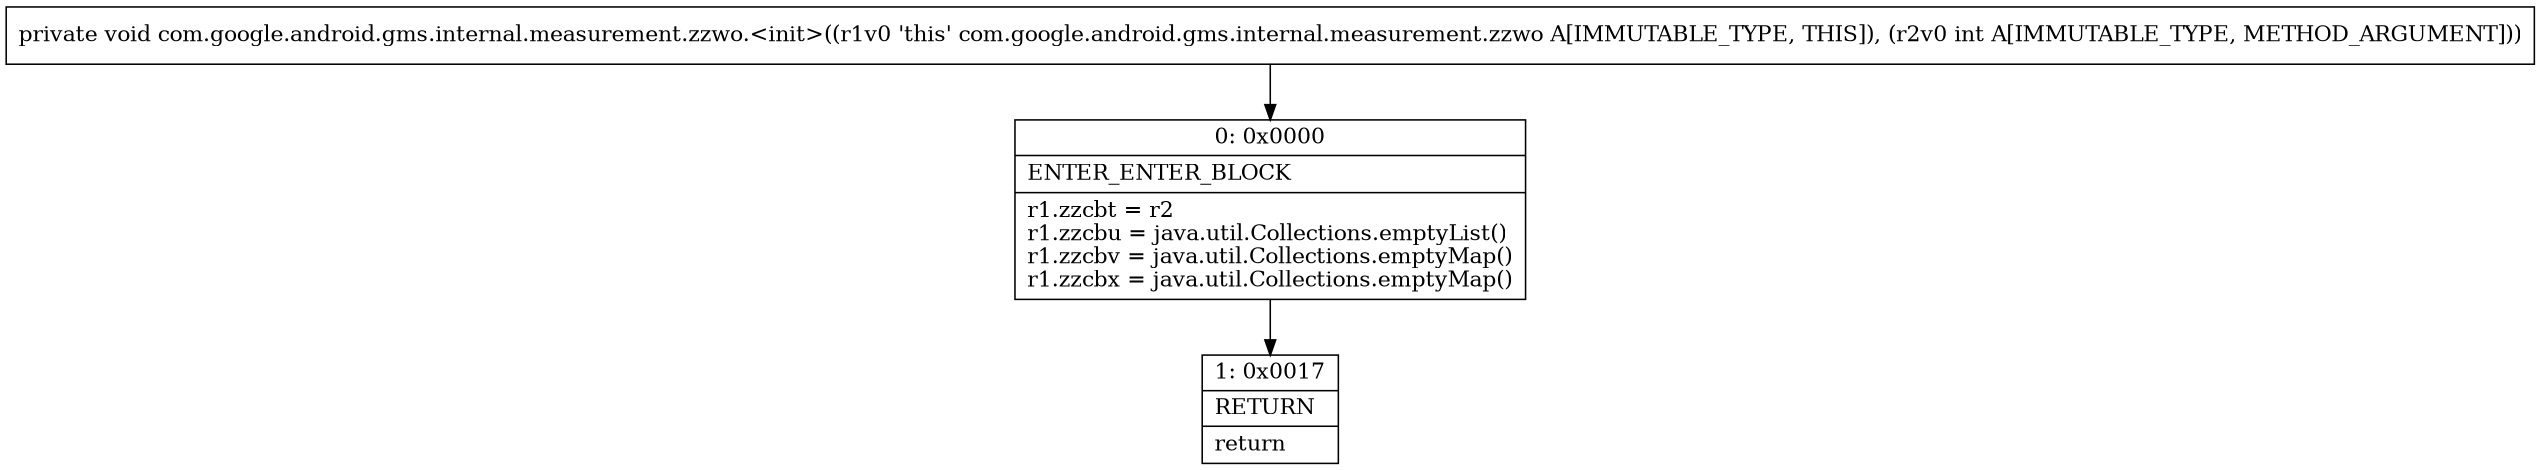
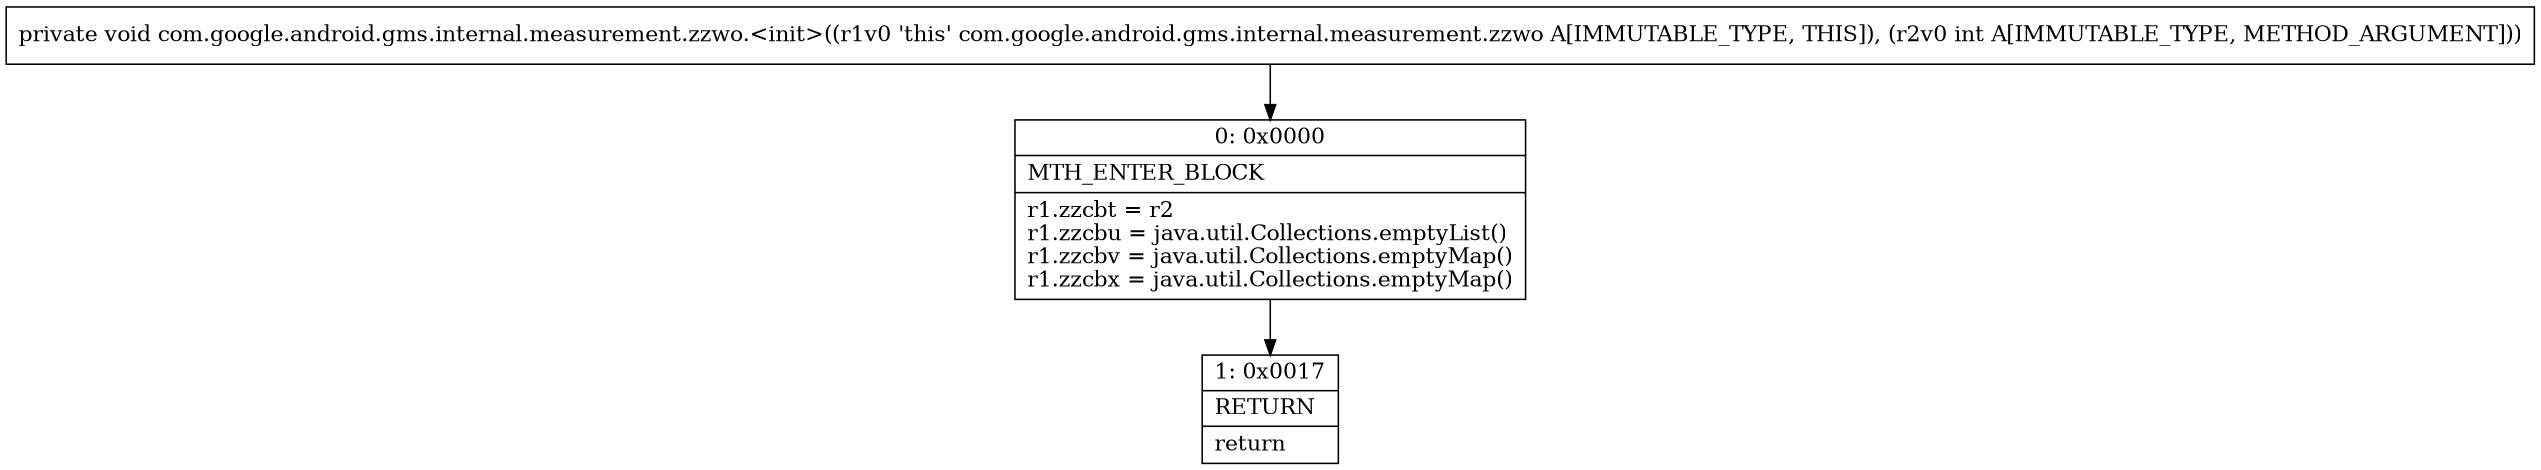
(1160, 173) -> (1146, 173)
